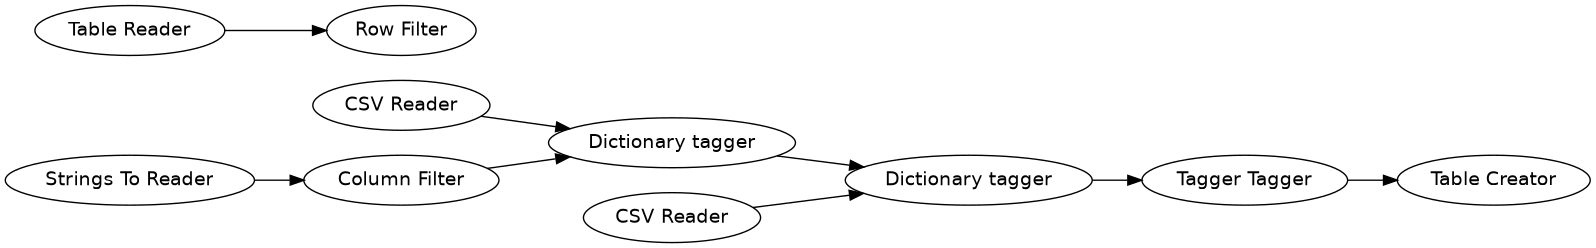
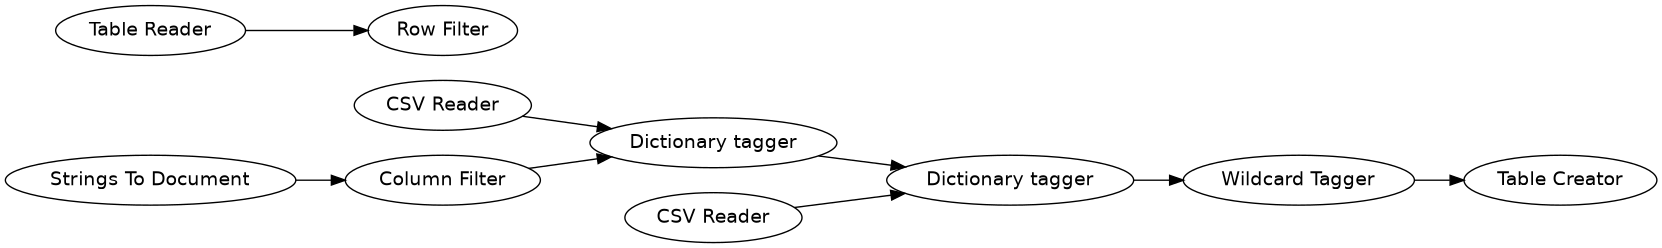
(130, 180) -> (151, 180)
(1245, 180) -> (1299, 180)
